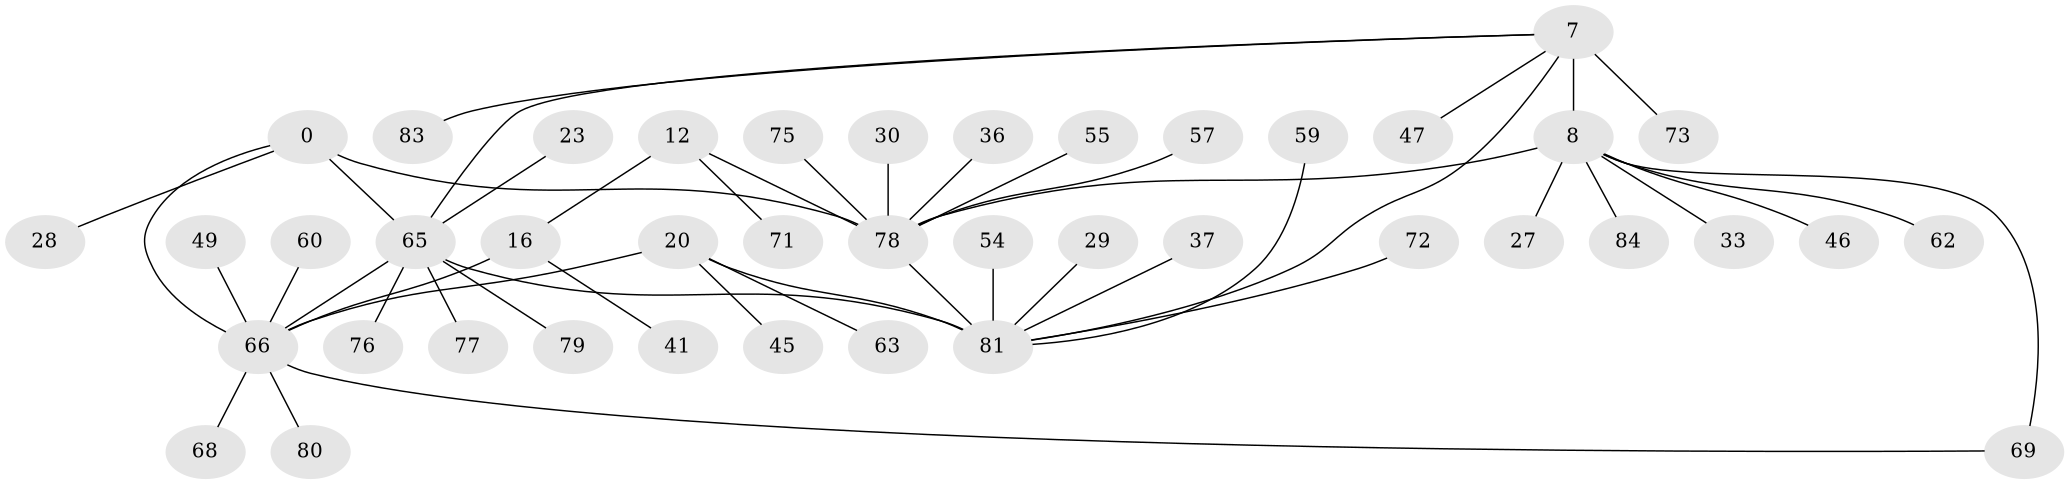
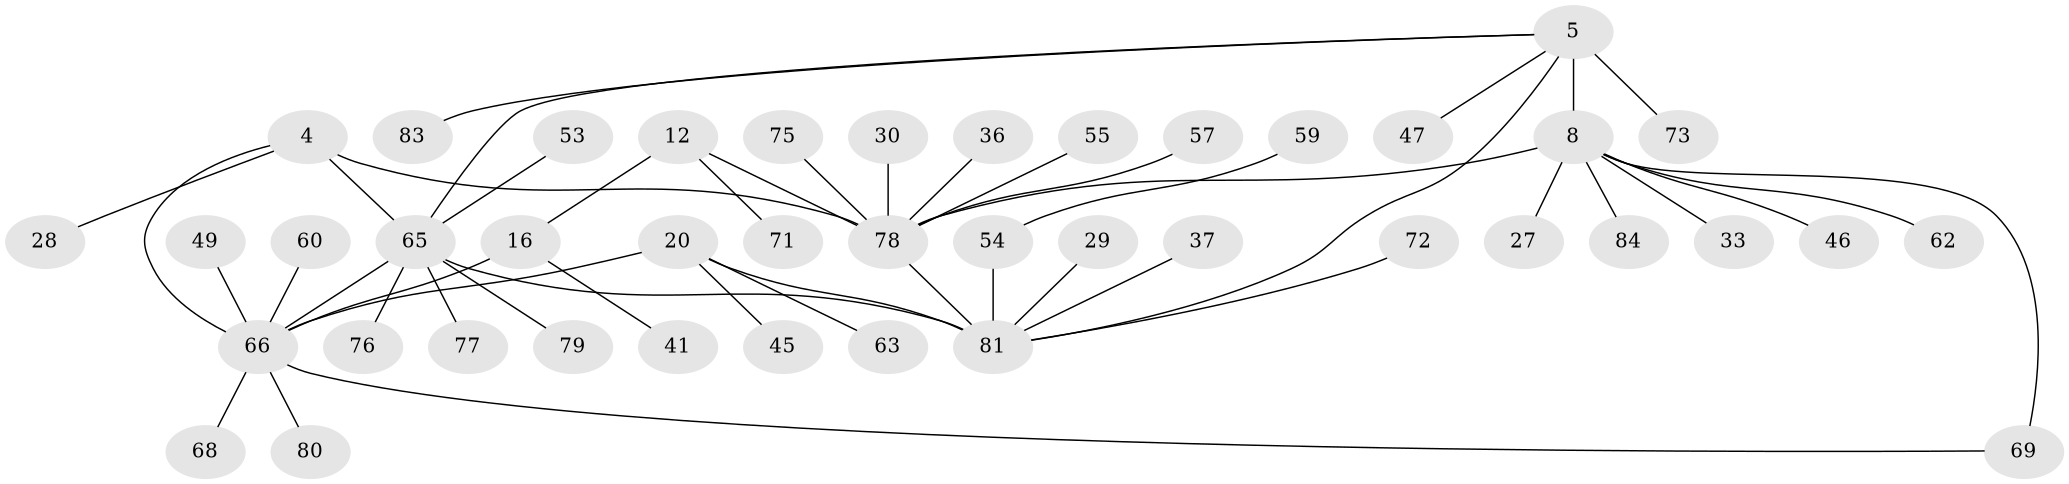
(1574, 32) -> (1574, 32)
(308, 137) -> (308, 137)
(573, 137) -> (573, 137)
(1243, 278) -> (1144, 191)
